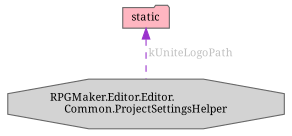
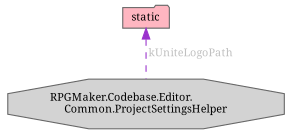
(146, 104) -> (146, 104)
